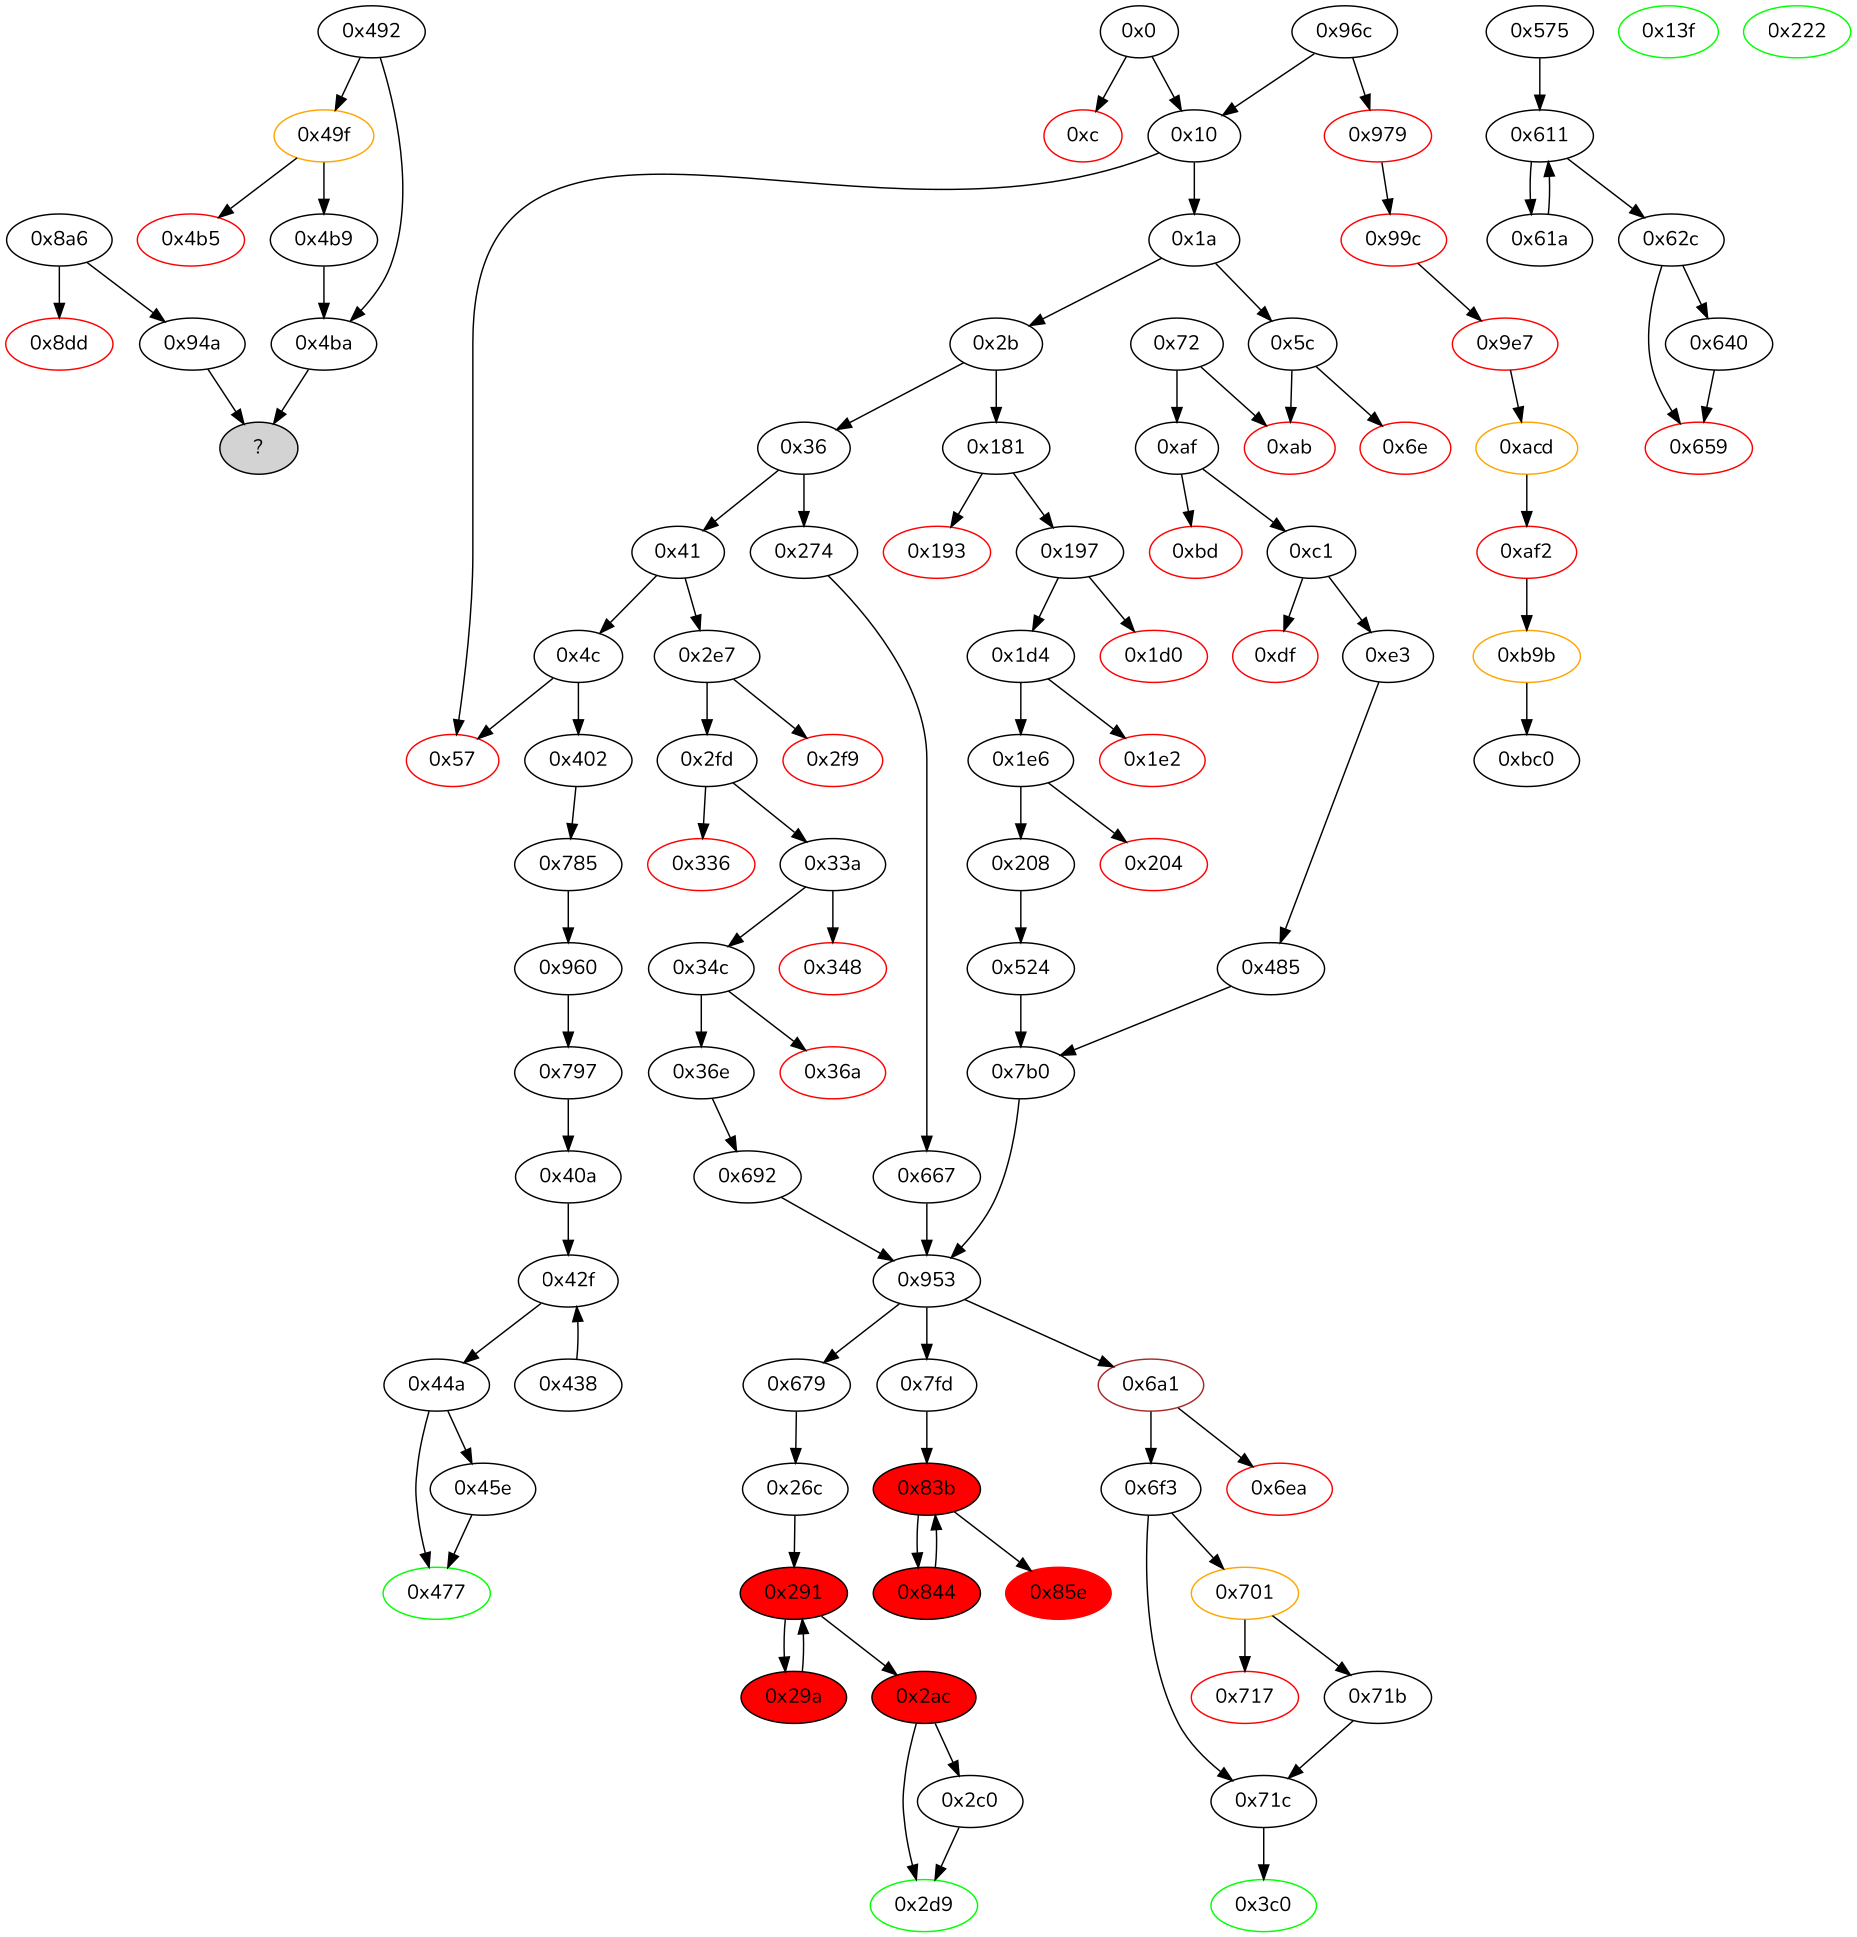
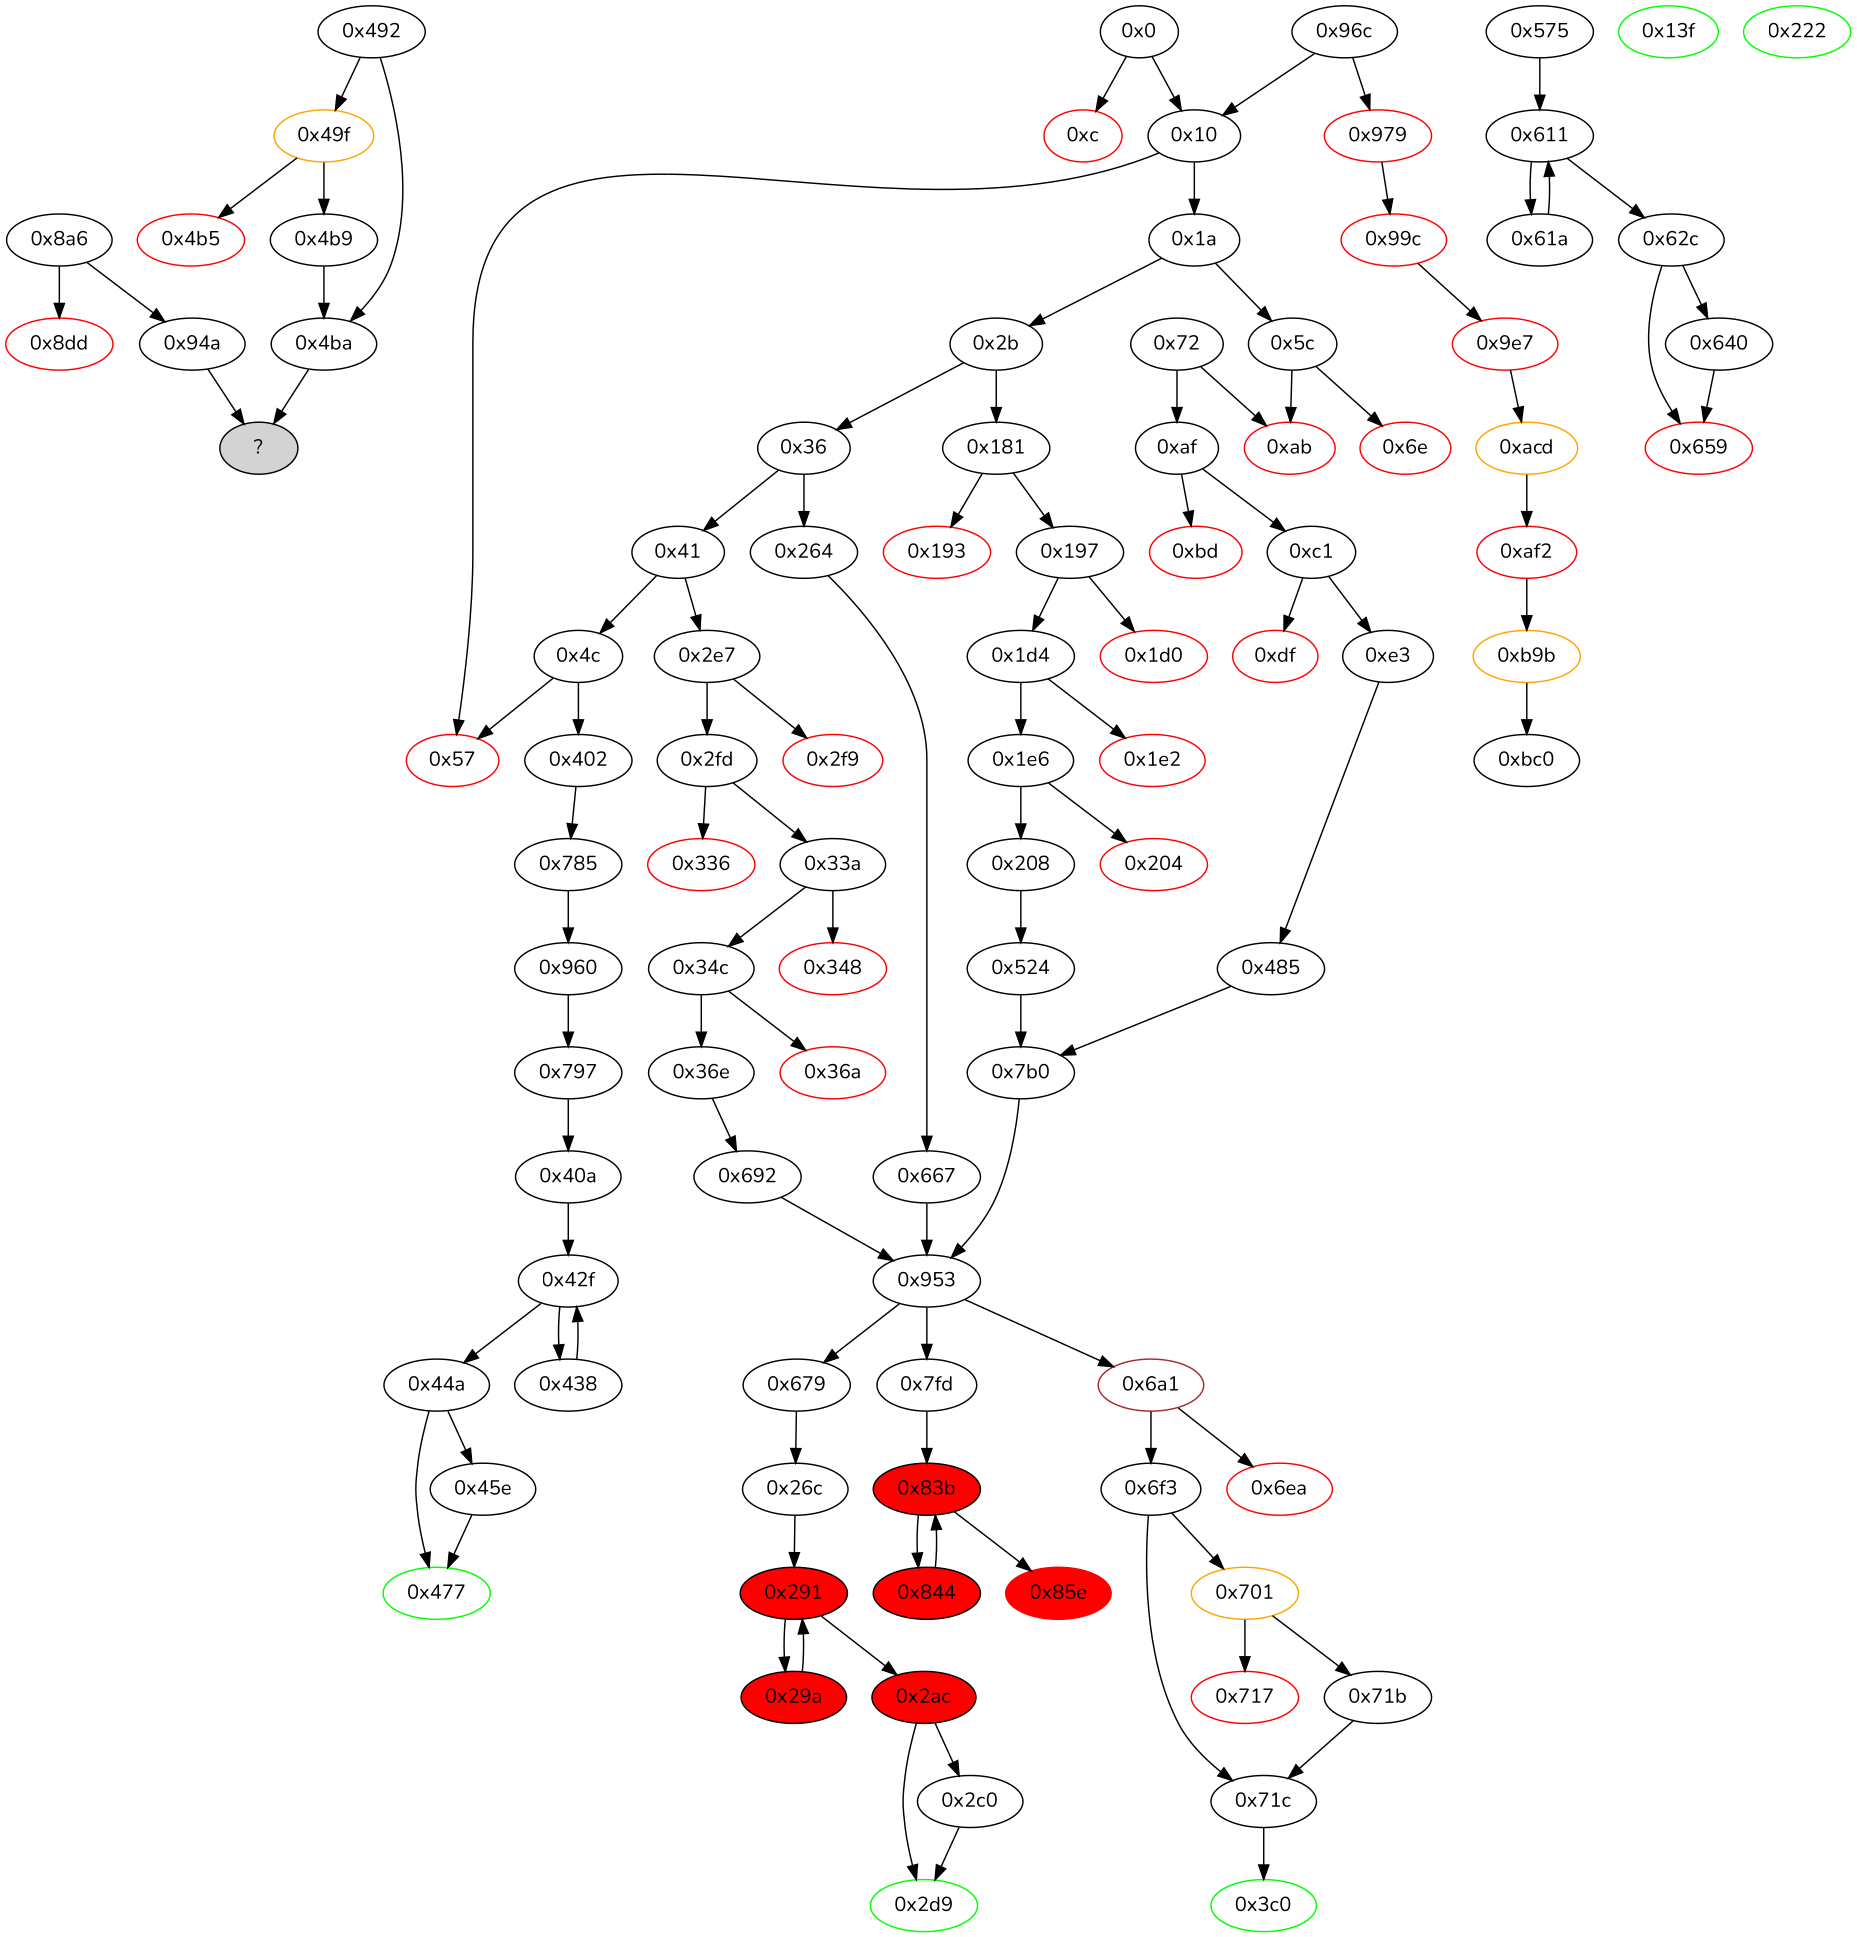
(804, 552) -> (804, 552)
none -> (559, 1326)
